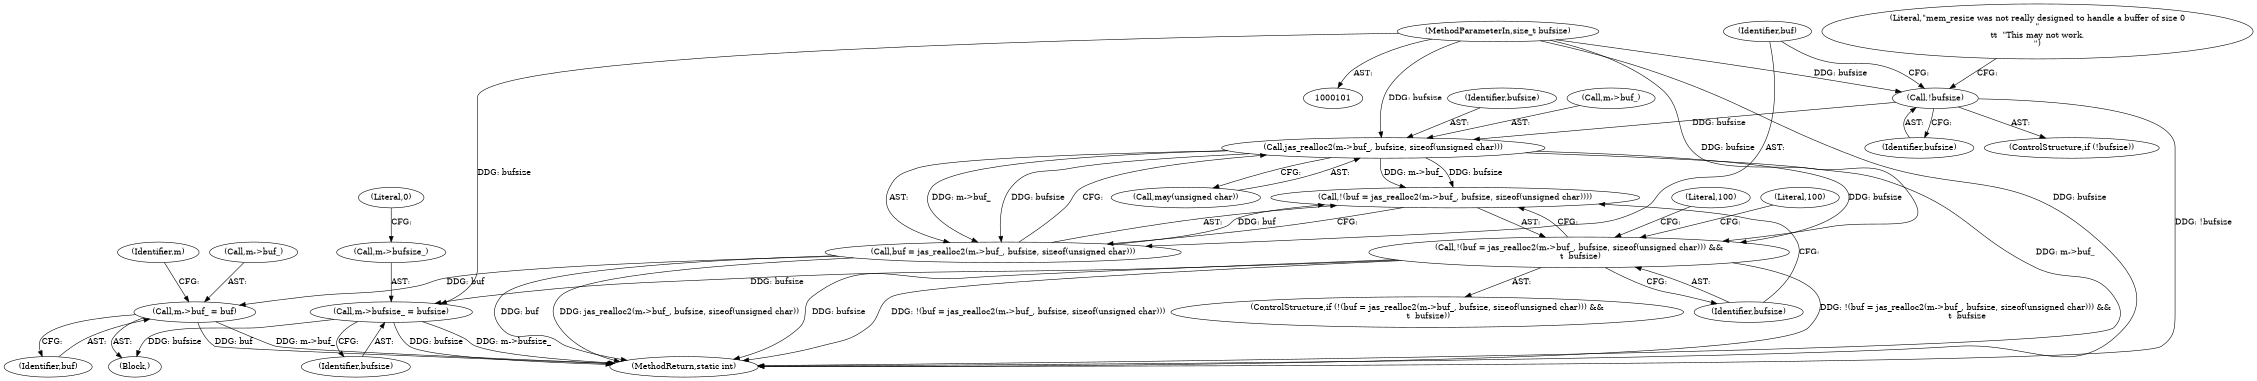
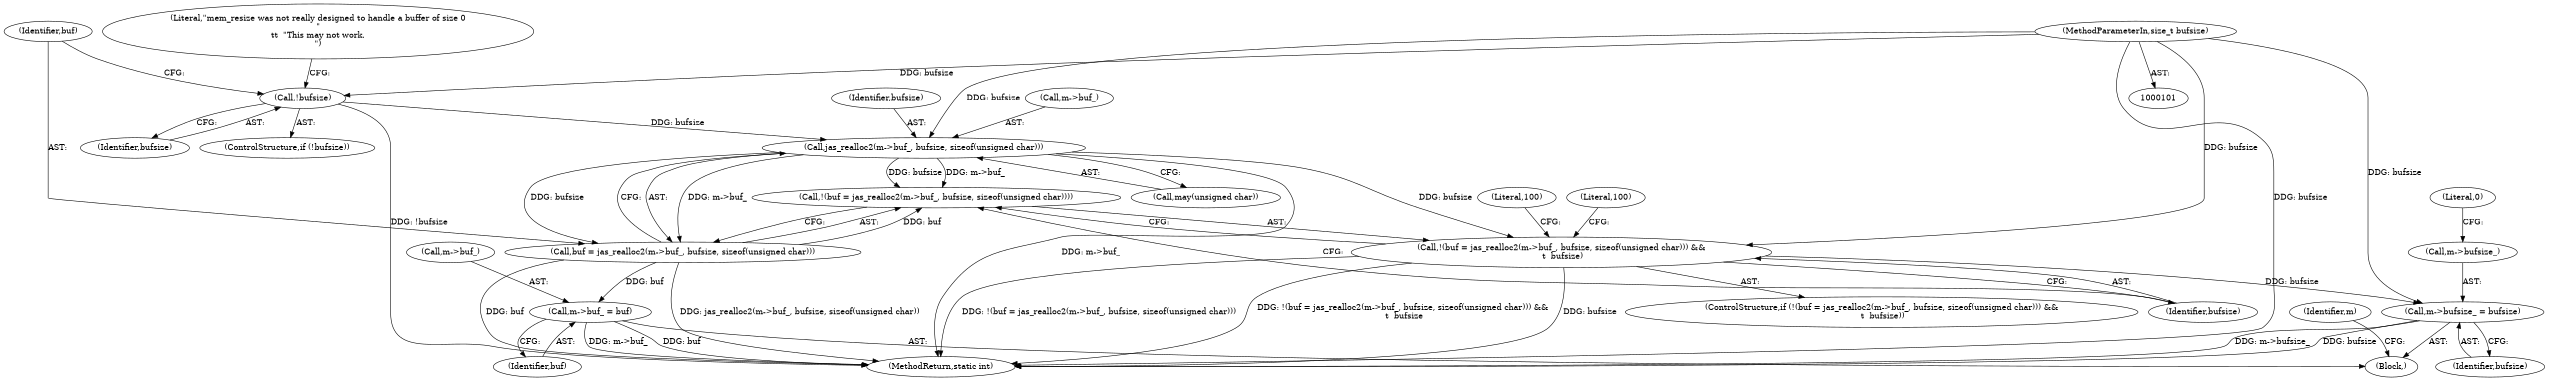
(175, 280) -> (2373, 333)
(175, 342) -> (2440, 342)
